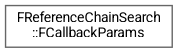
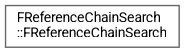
(89, 26) -> (92, 26)
